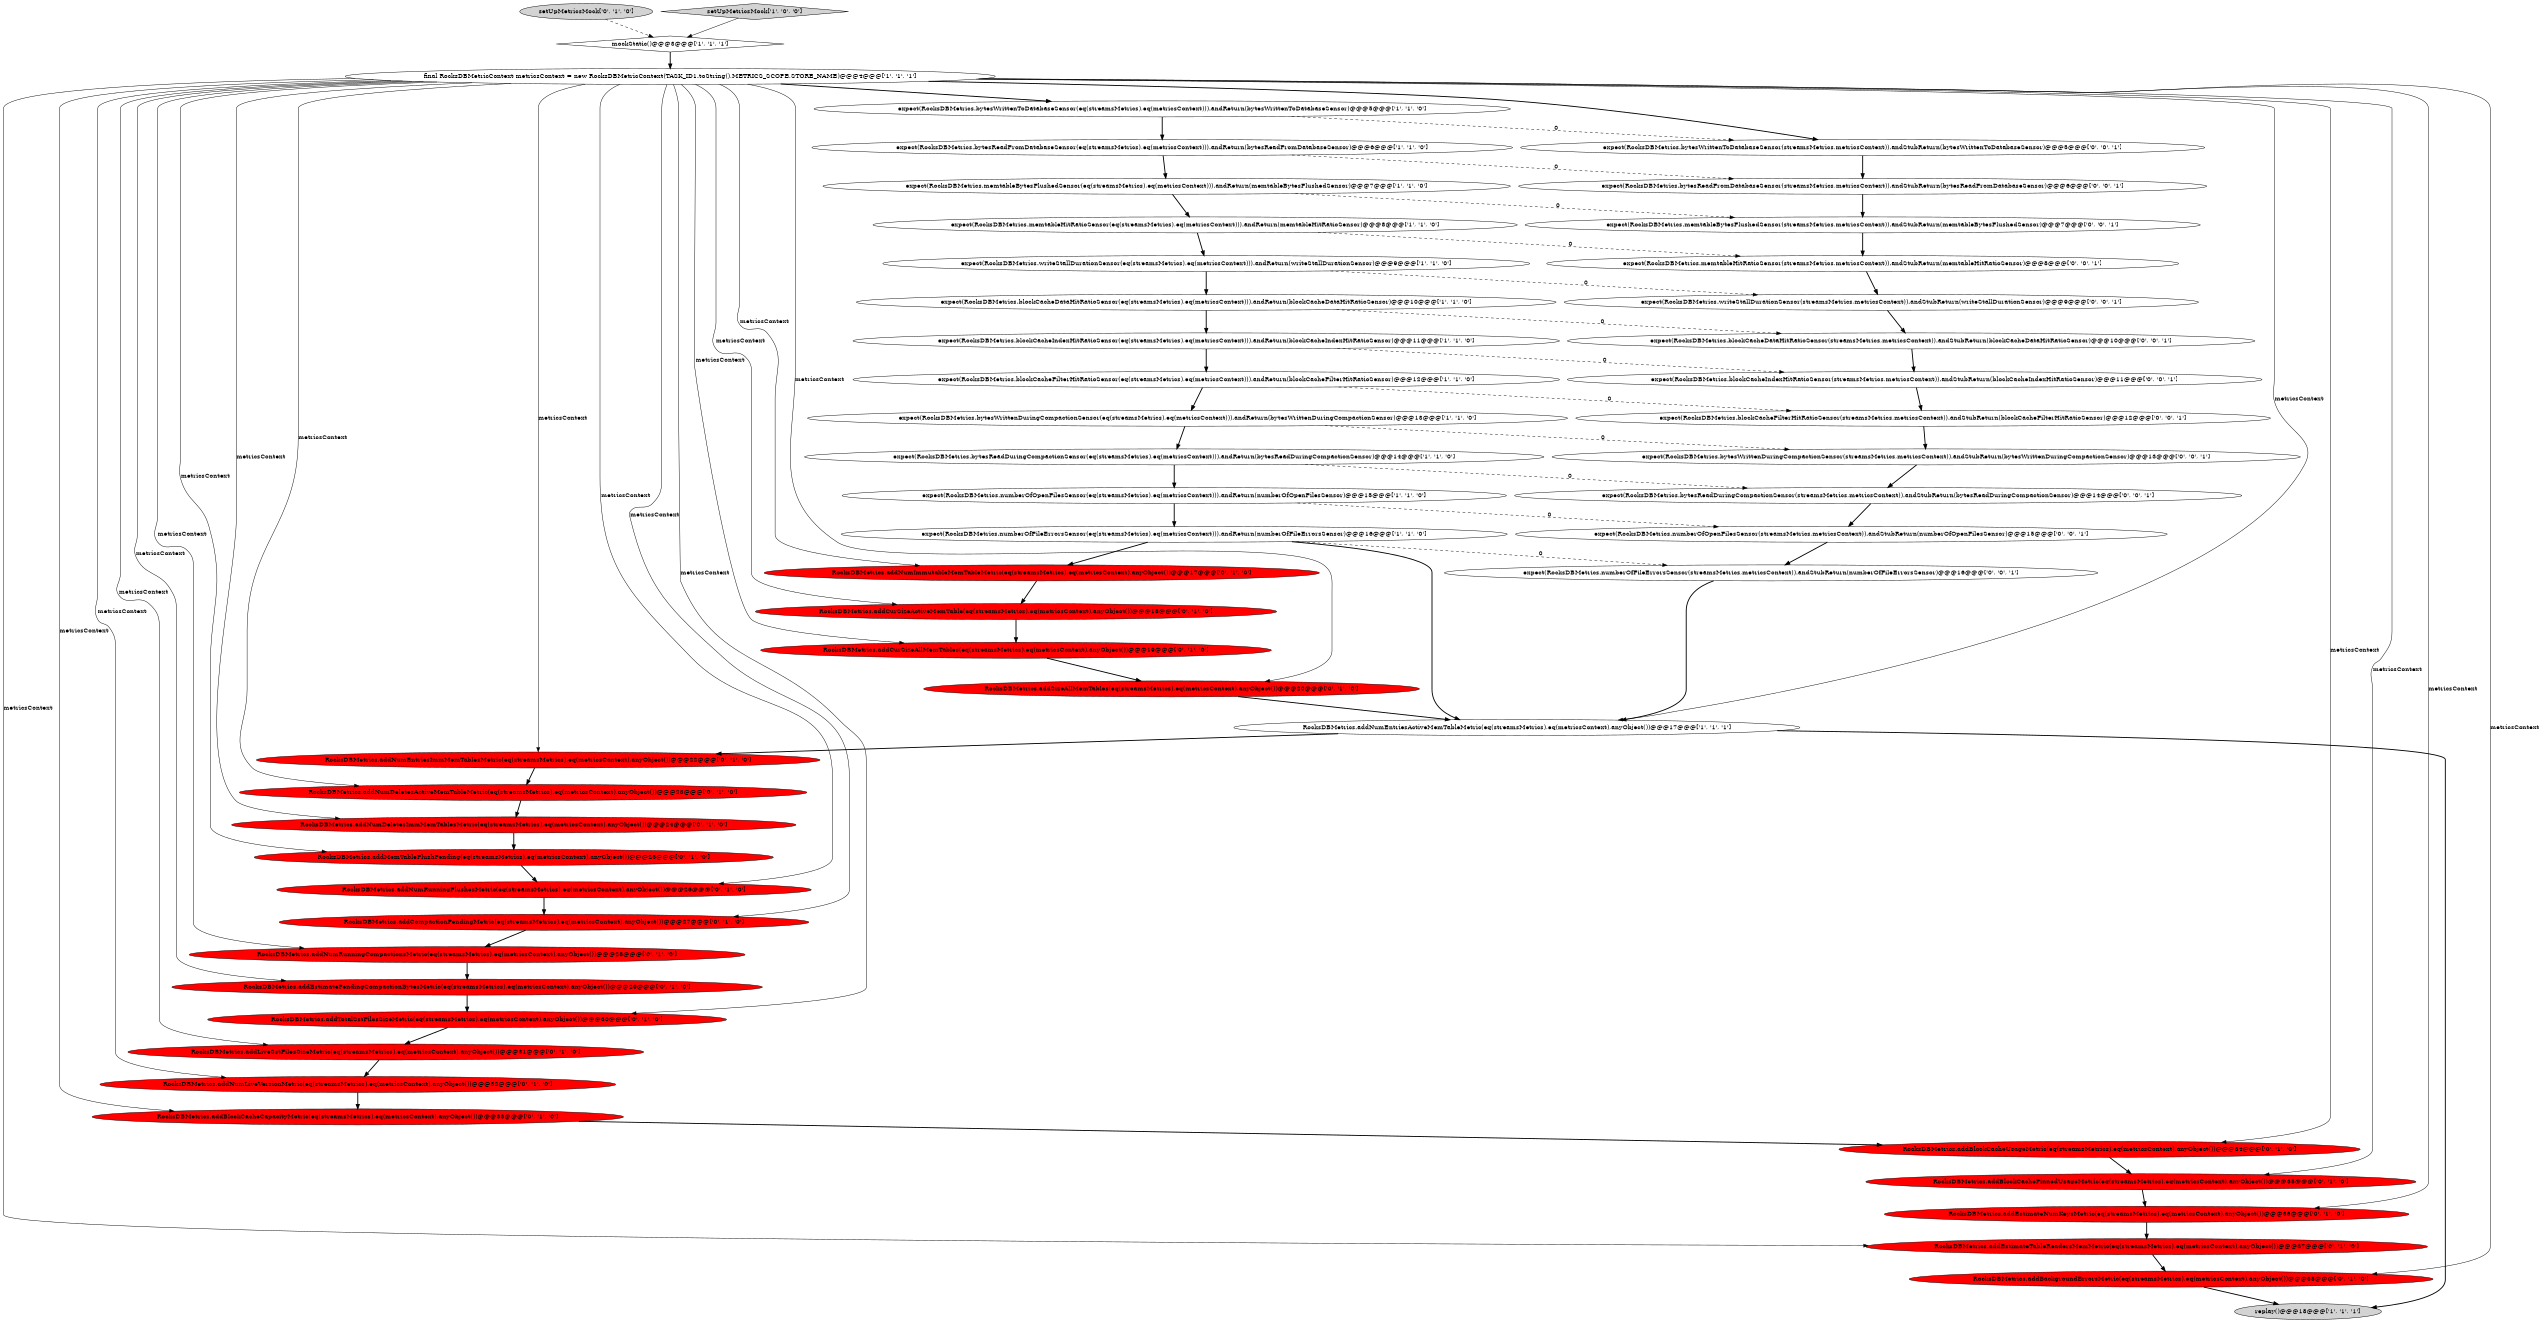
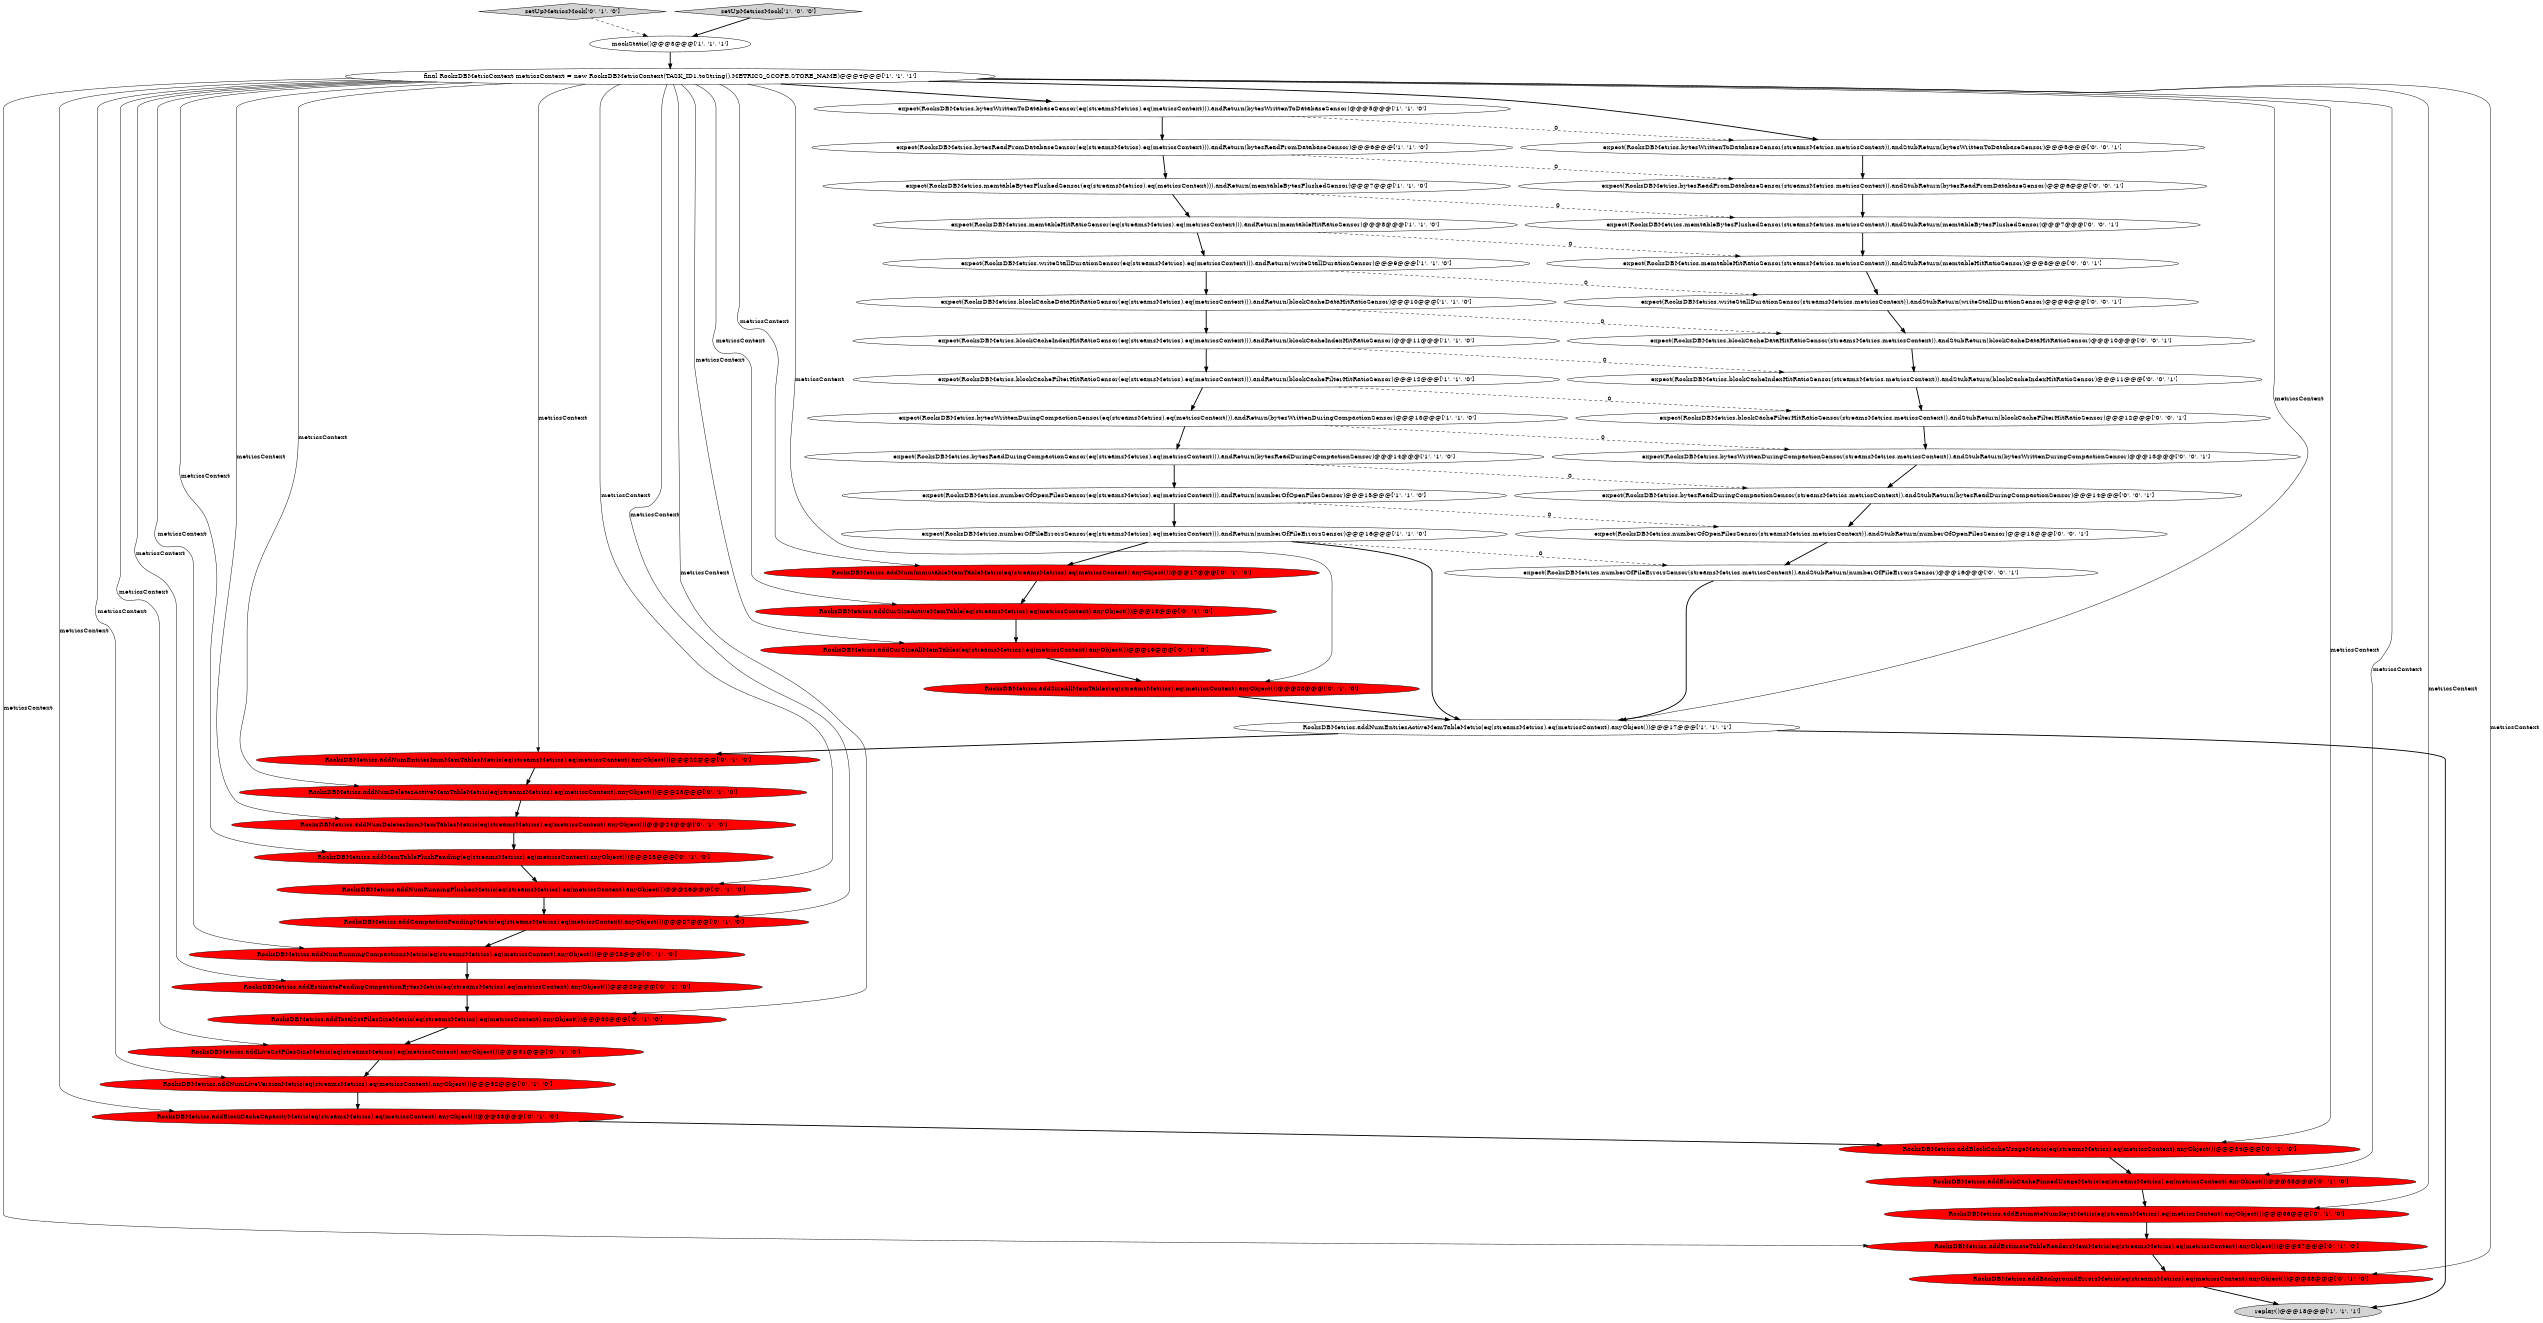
(586, 12) -> (572, 12)
(715, 27) -> (724, 26)
(670, 44) -> (670, 44)
